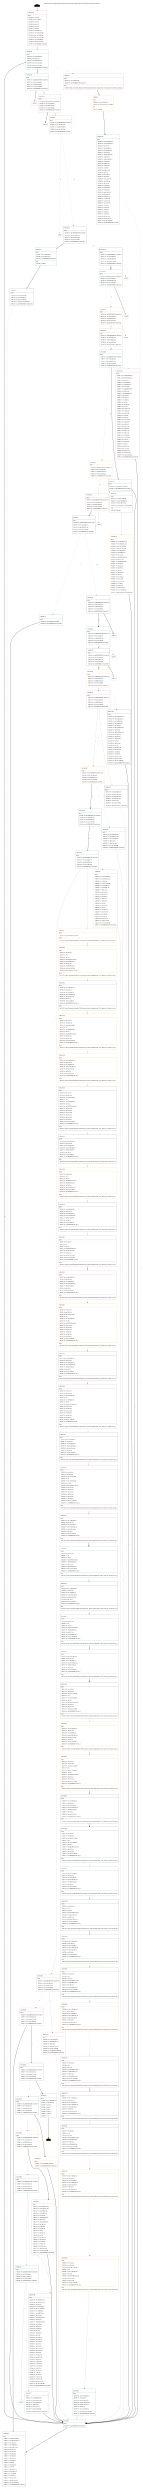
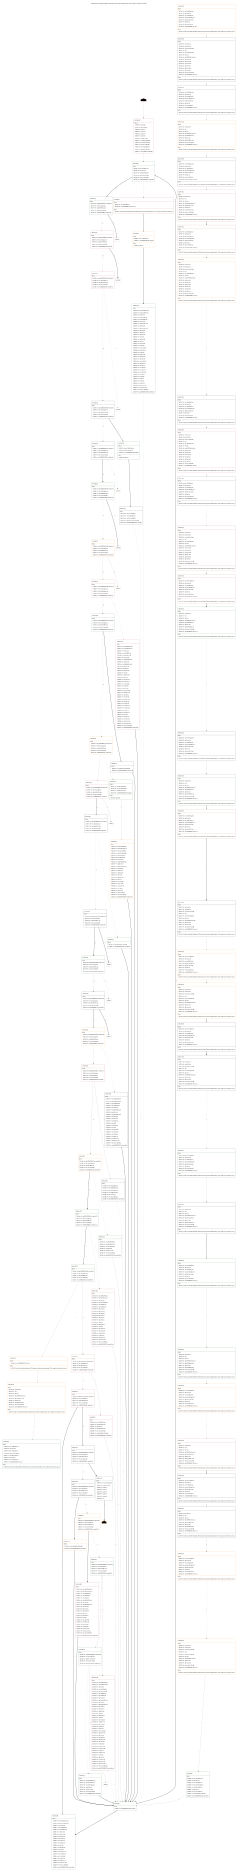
(87, 1032) -> none
